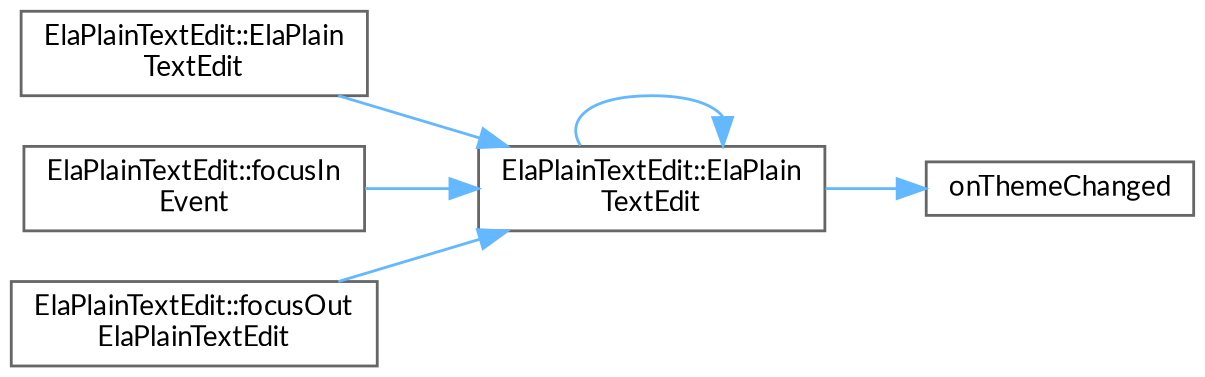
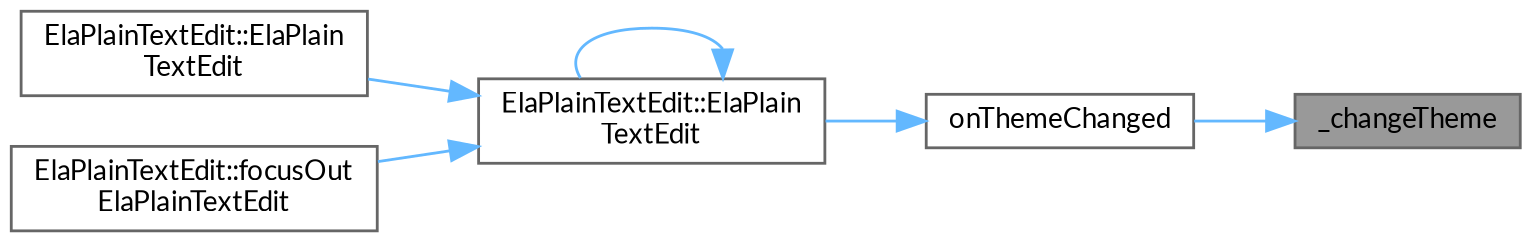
none -> (1408, 121)
(194, 189) -> none
